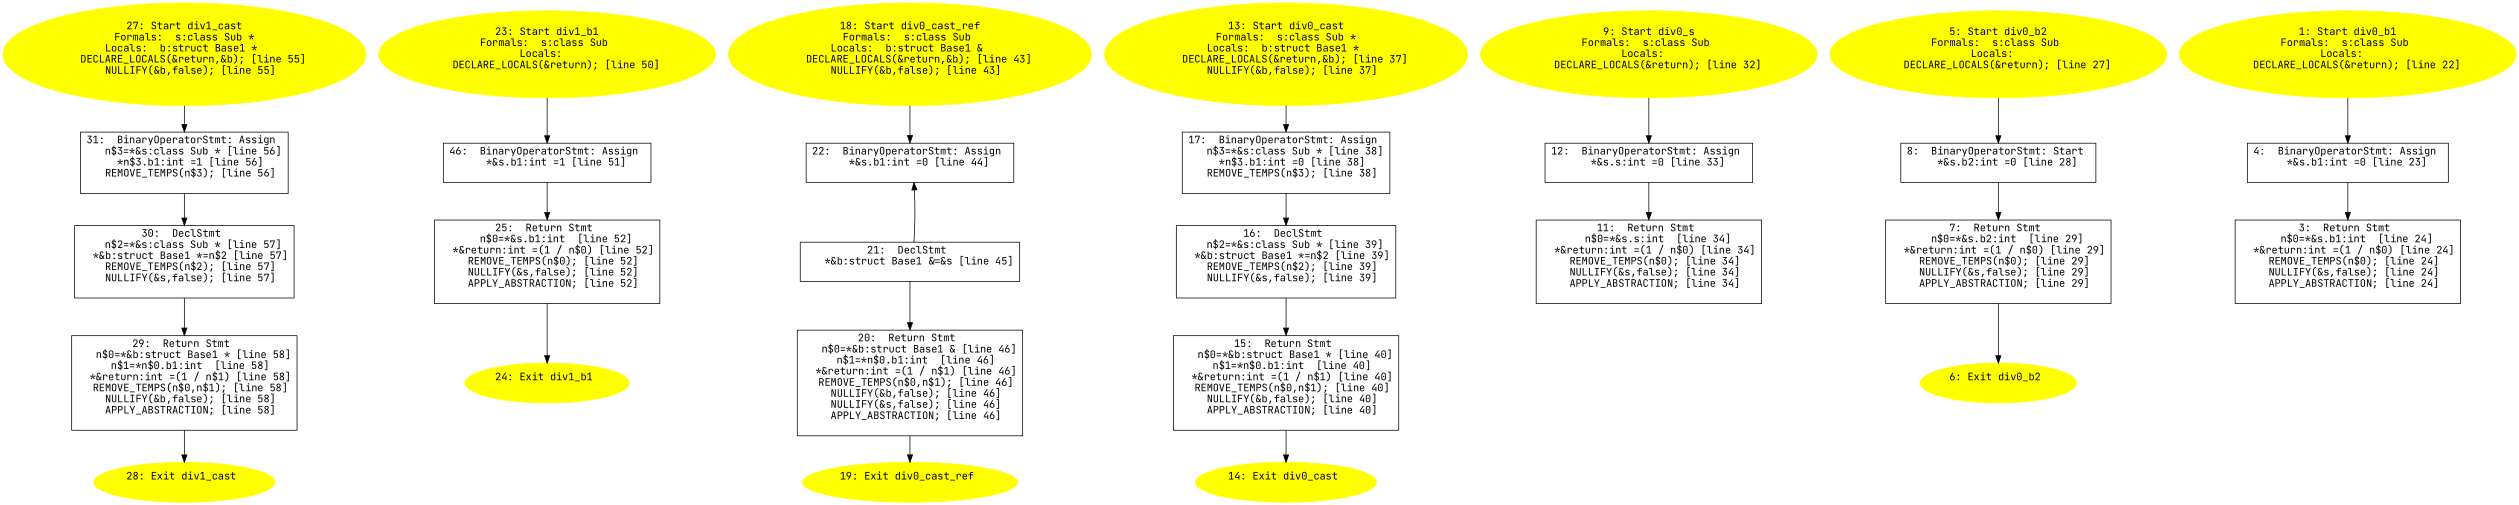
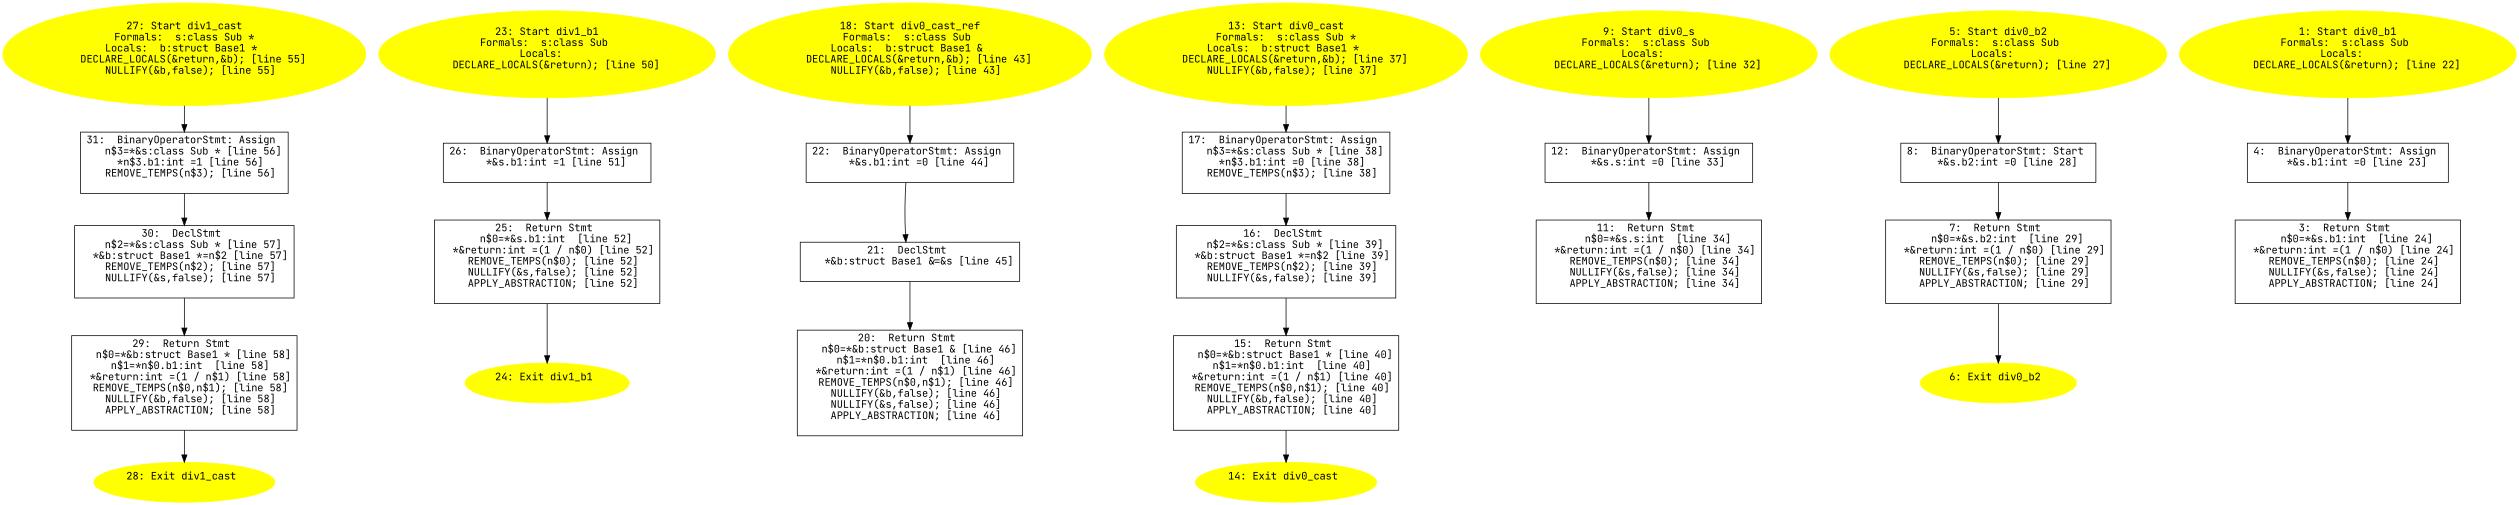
(547, 163) -> (547, 163)
(915, 216) -> (905, 209)
(910, 482) -> none
